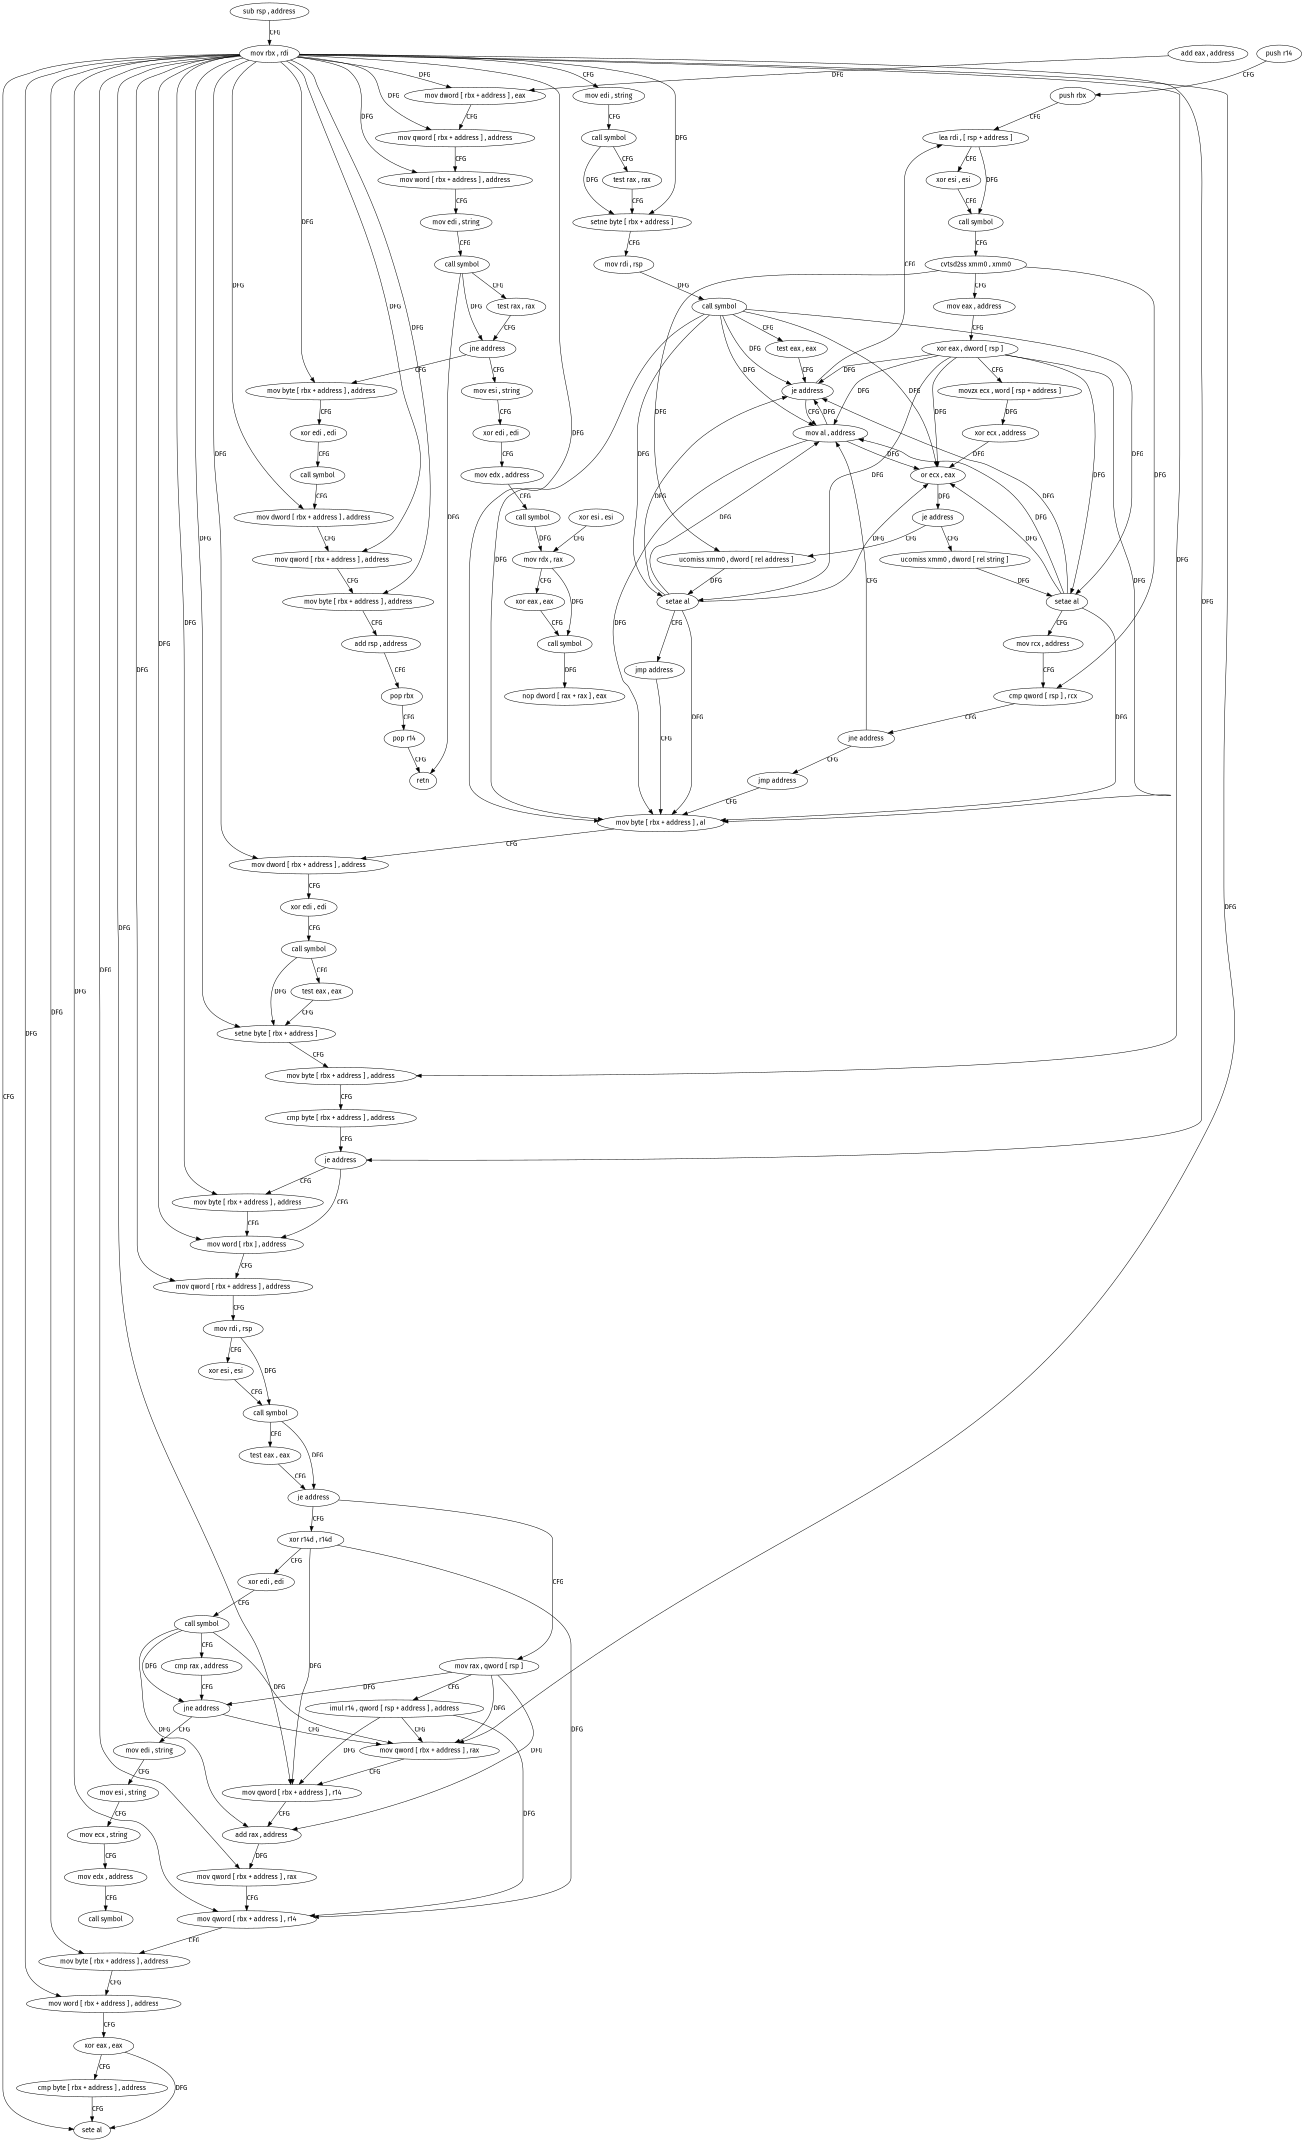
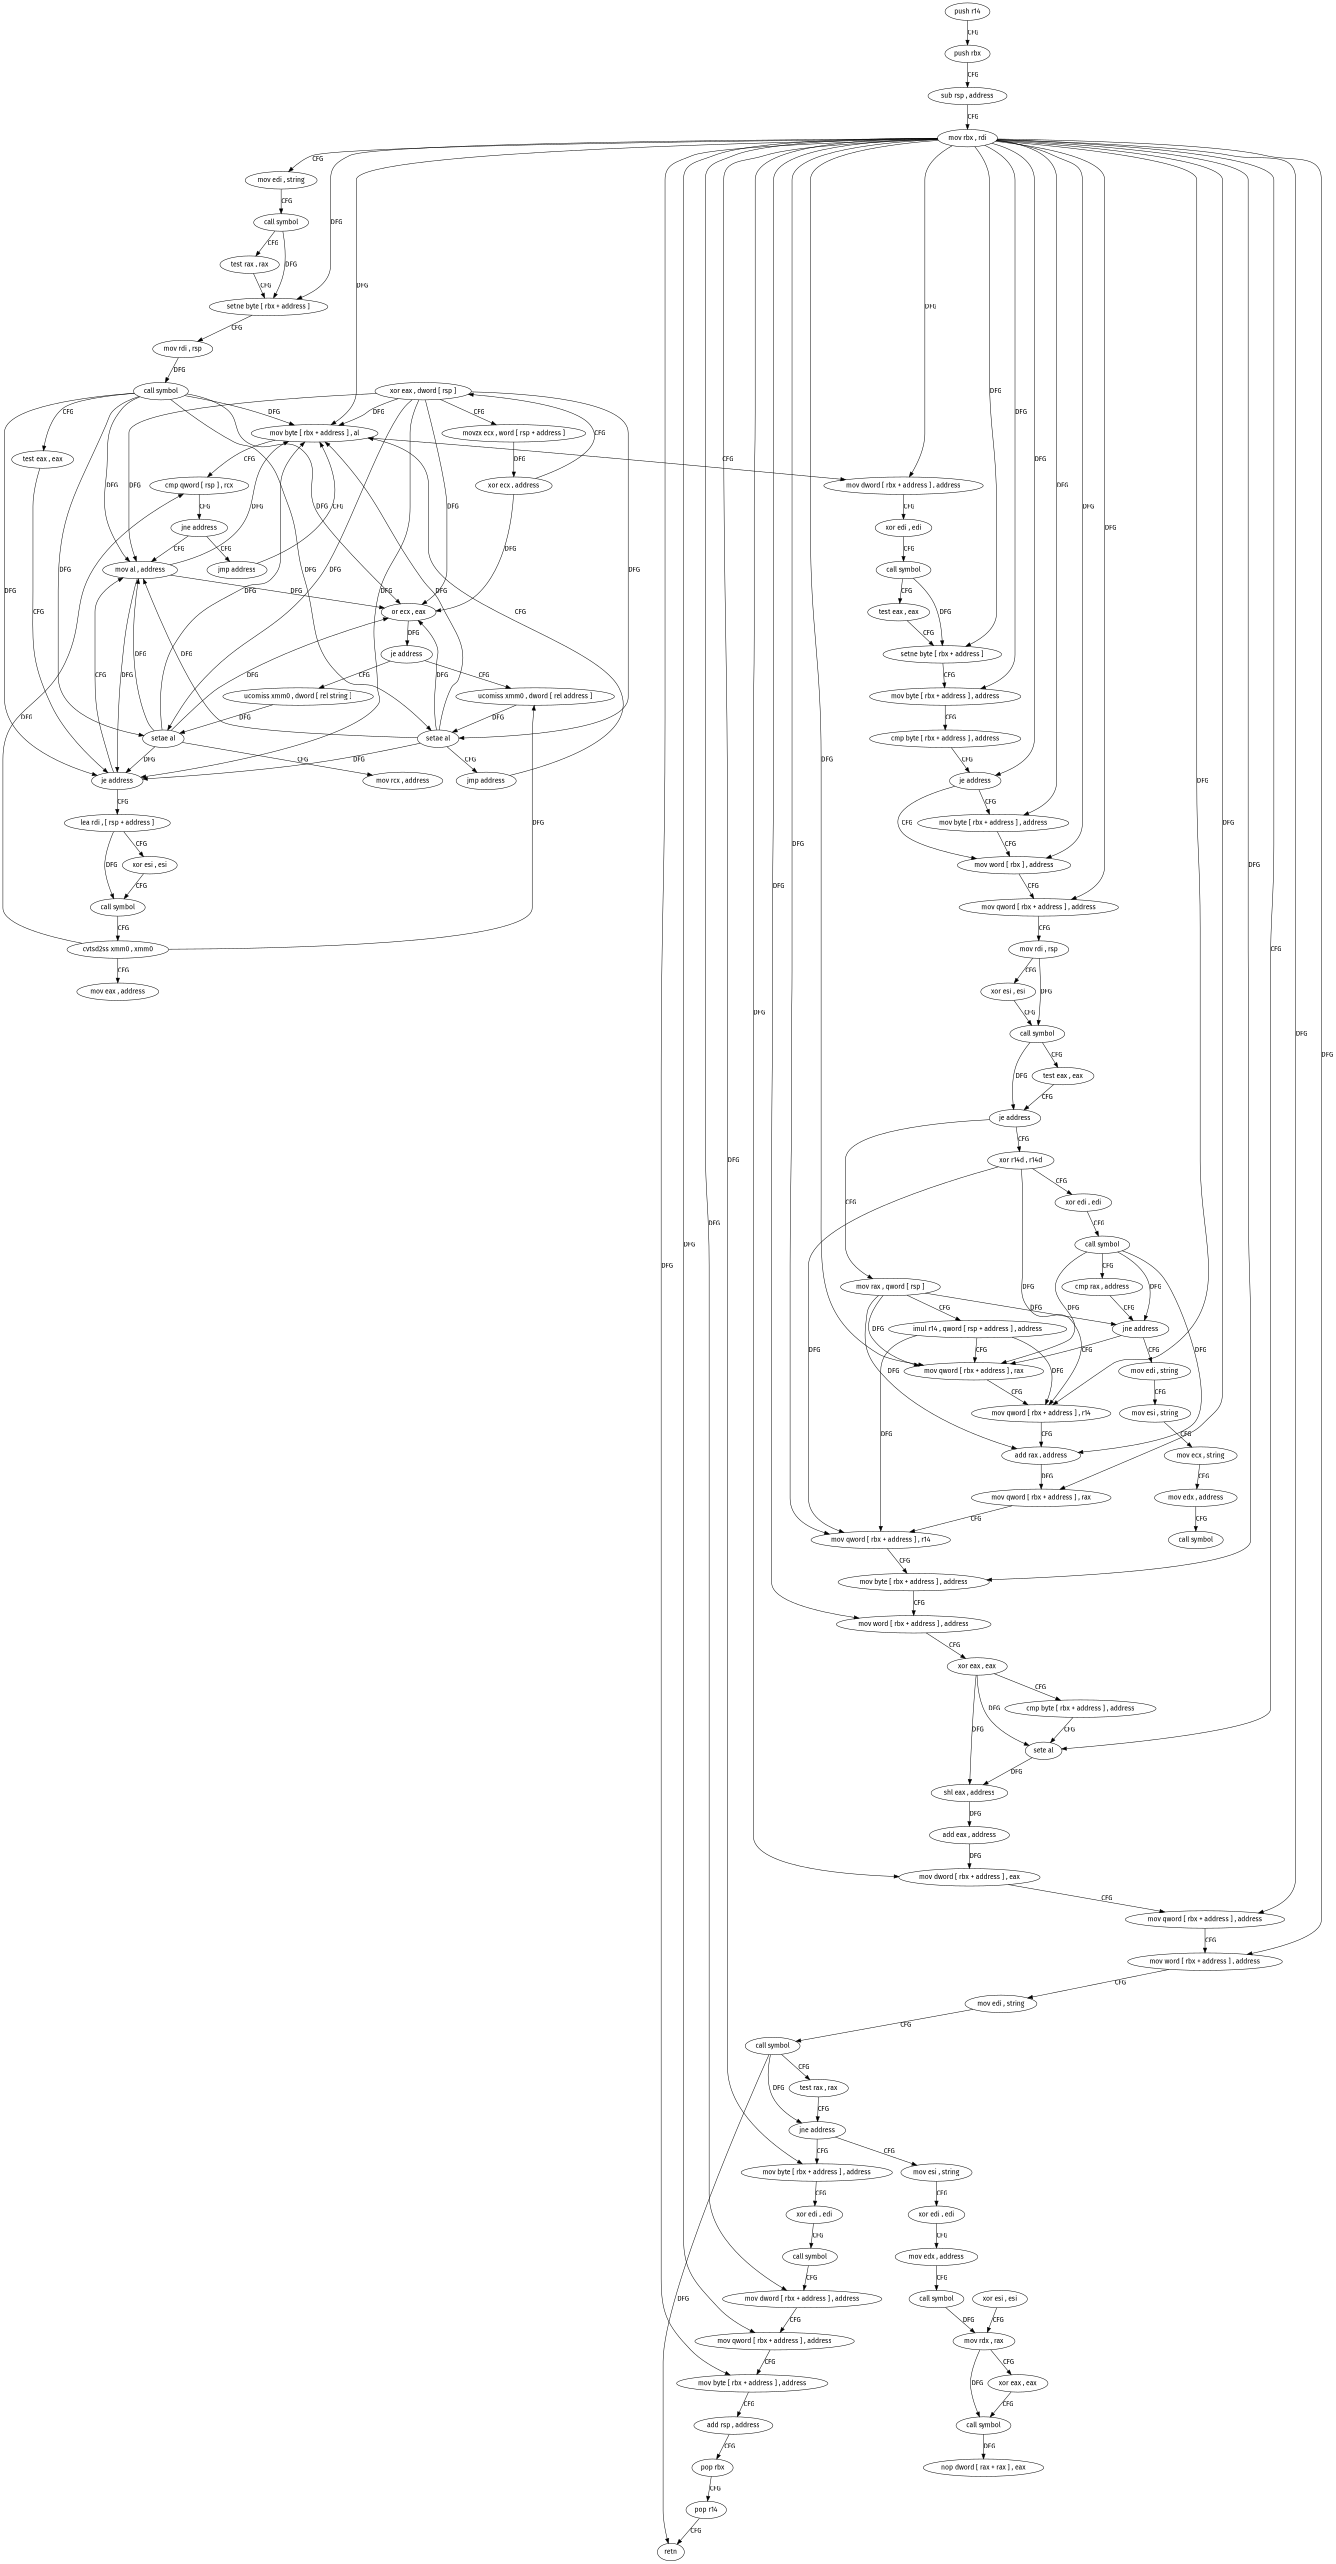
(1028, 115) -> (968, 72)
(972, 325) -> (576, 415)
(1043, 668) -> (241, 452)
none -> (969, 1793)
